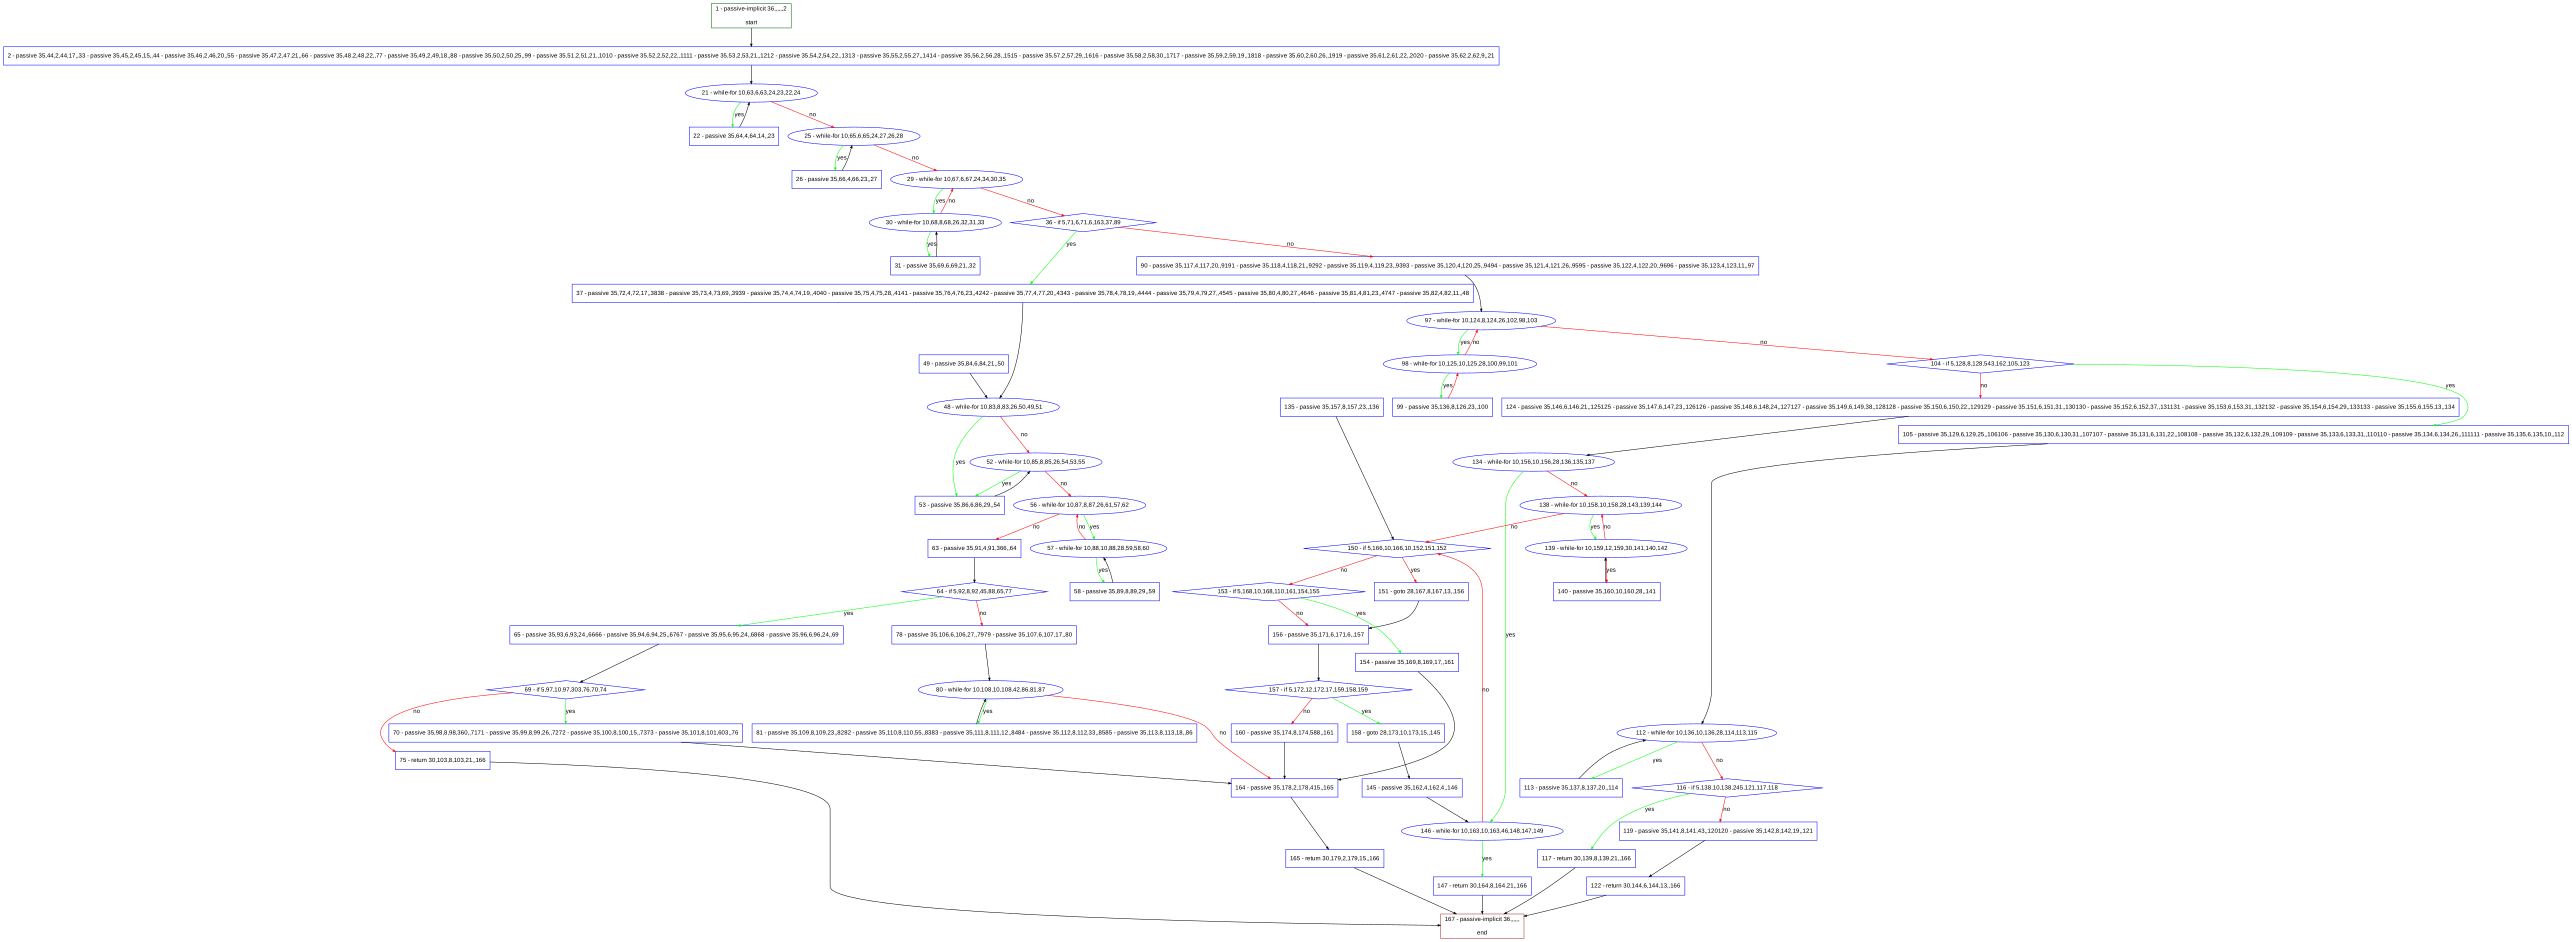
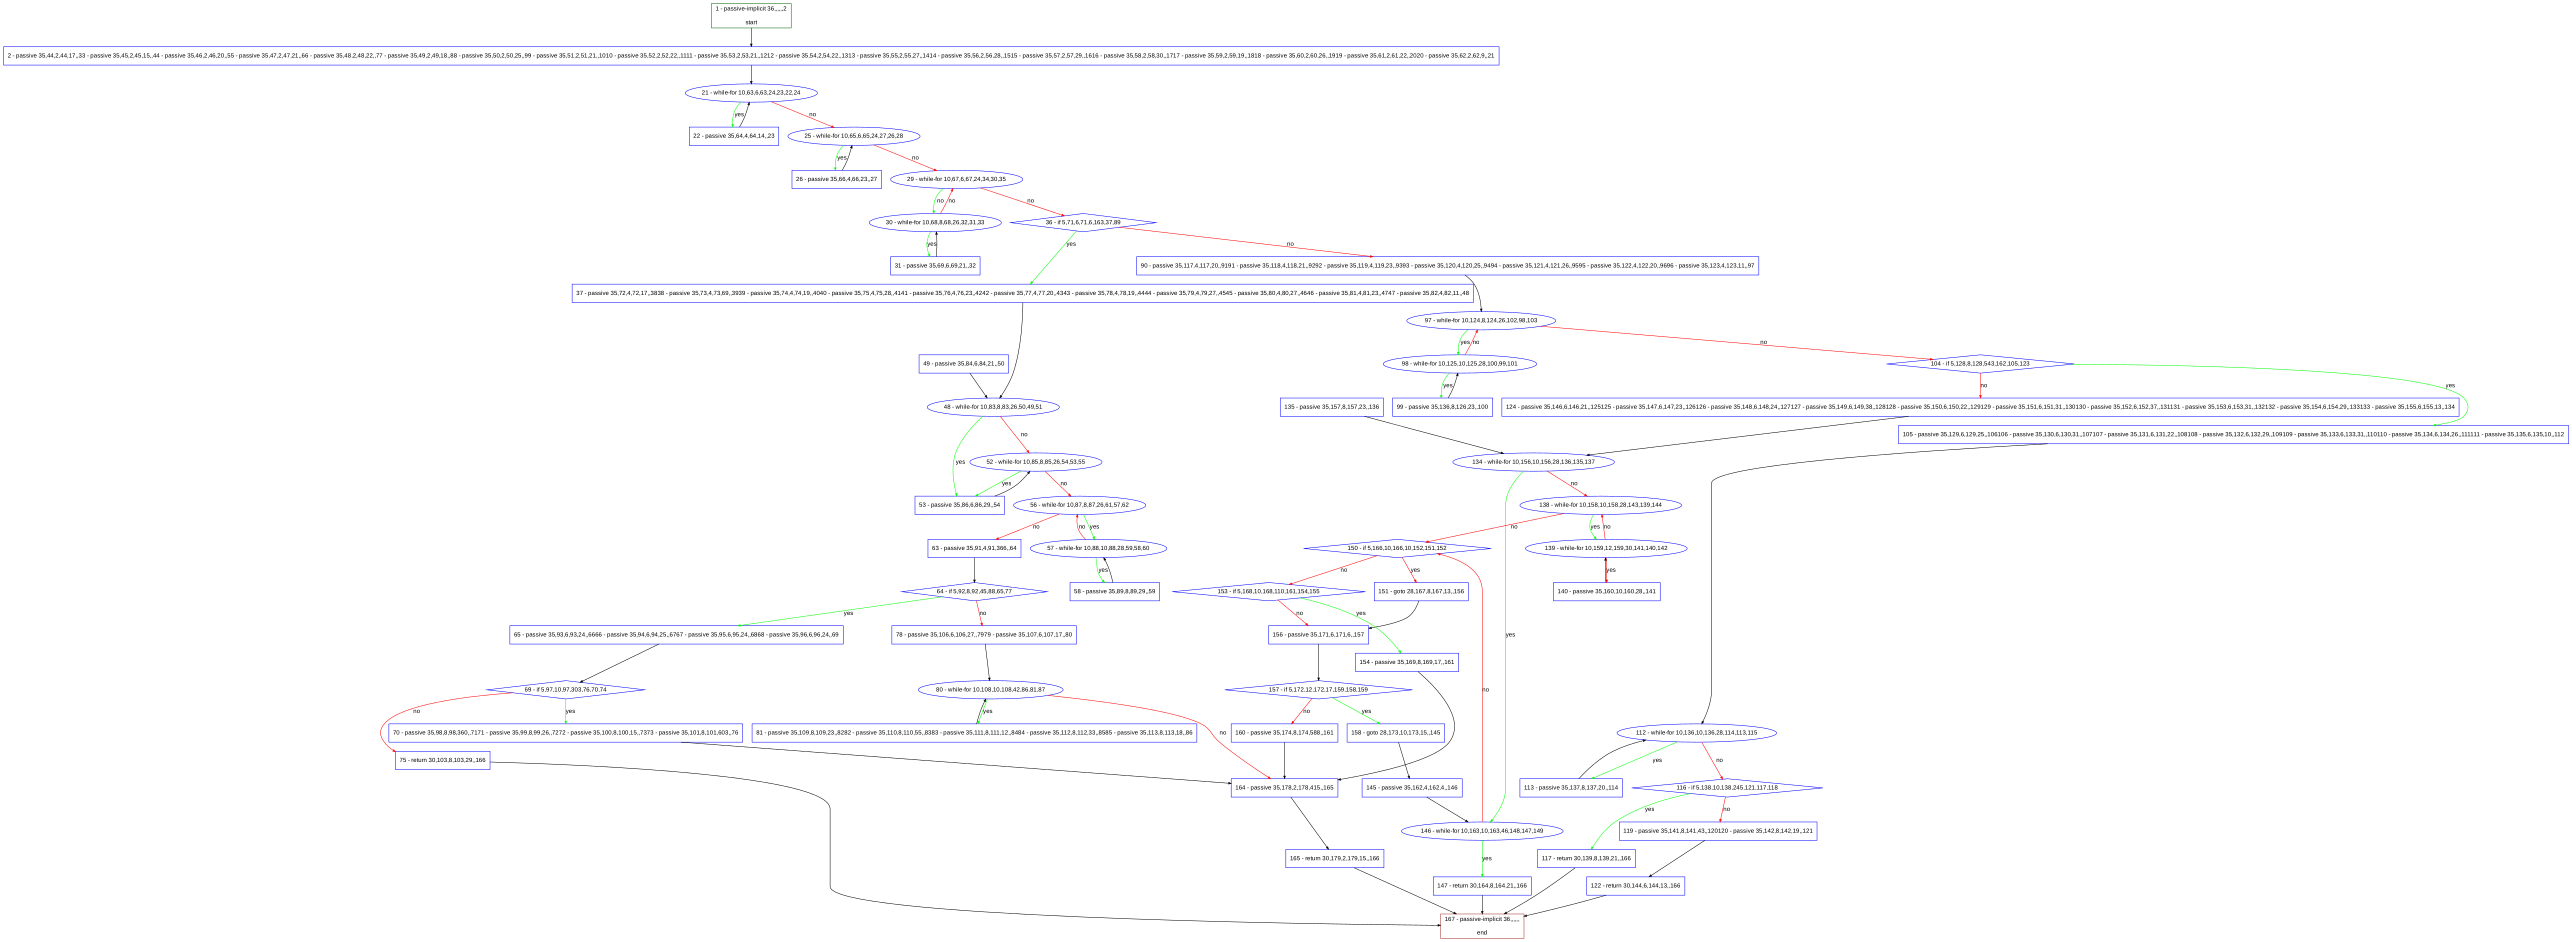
(941, 201) -> (941, 201)
(1453, 387) -> (1453, 387)
(1364, 477) -> (1433, 435)
(443, 760) -> (443, 760)
